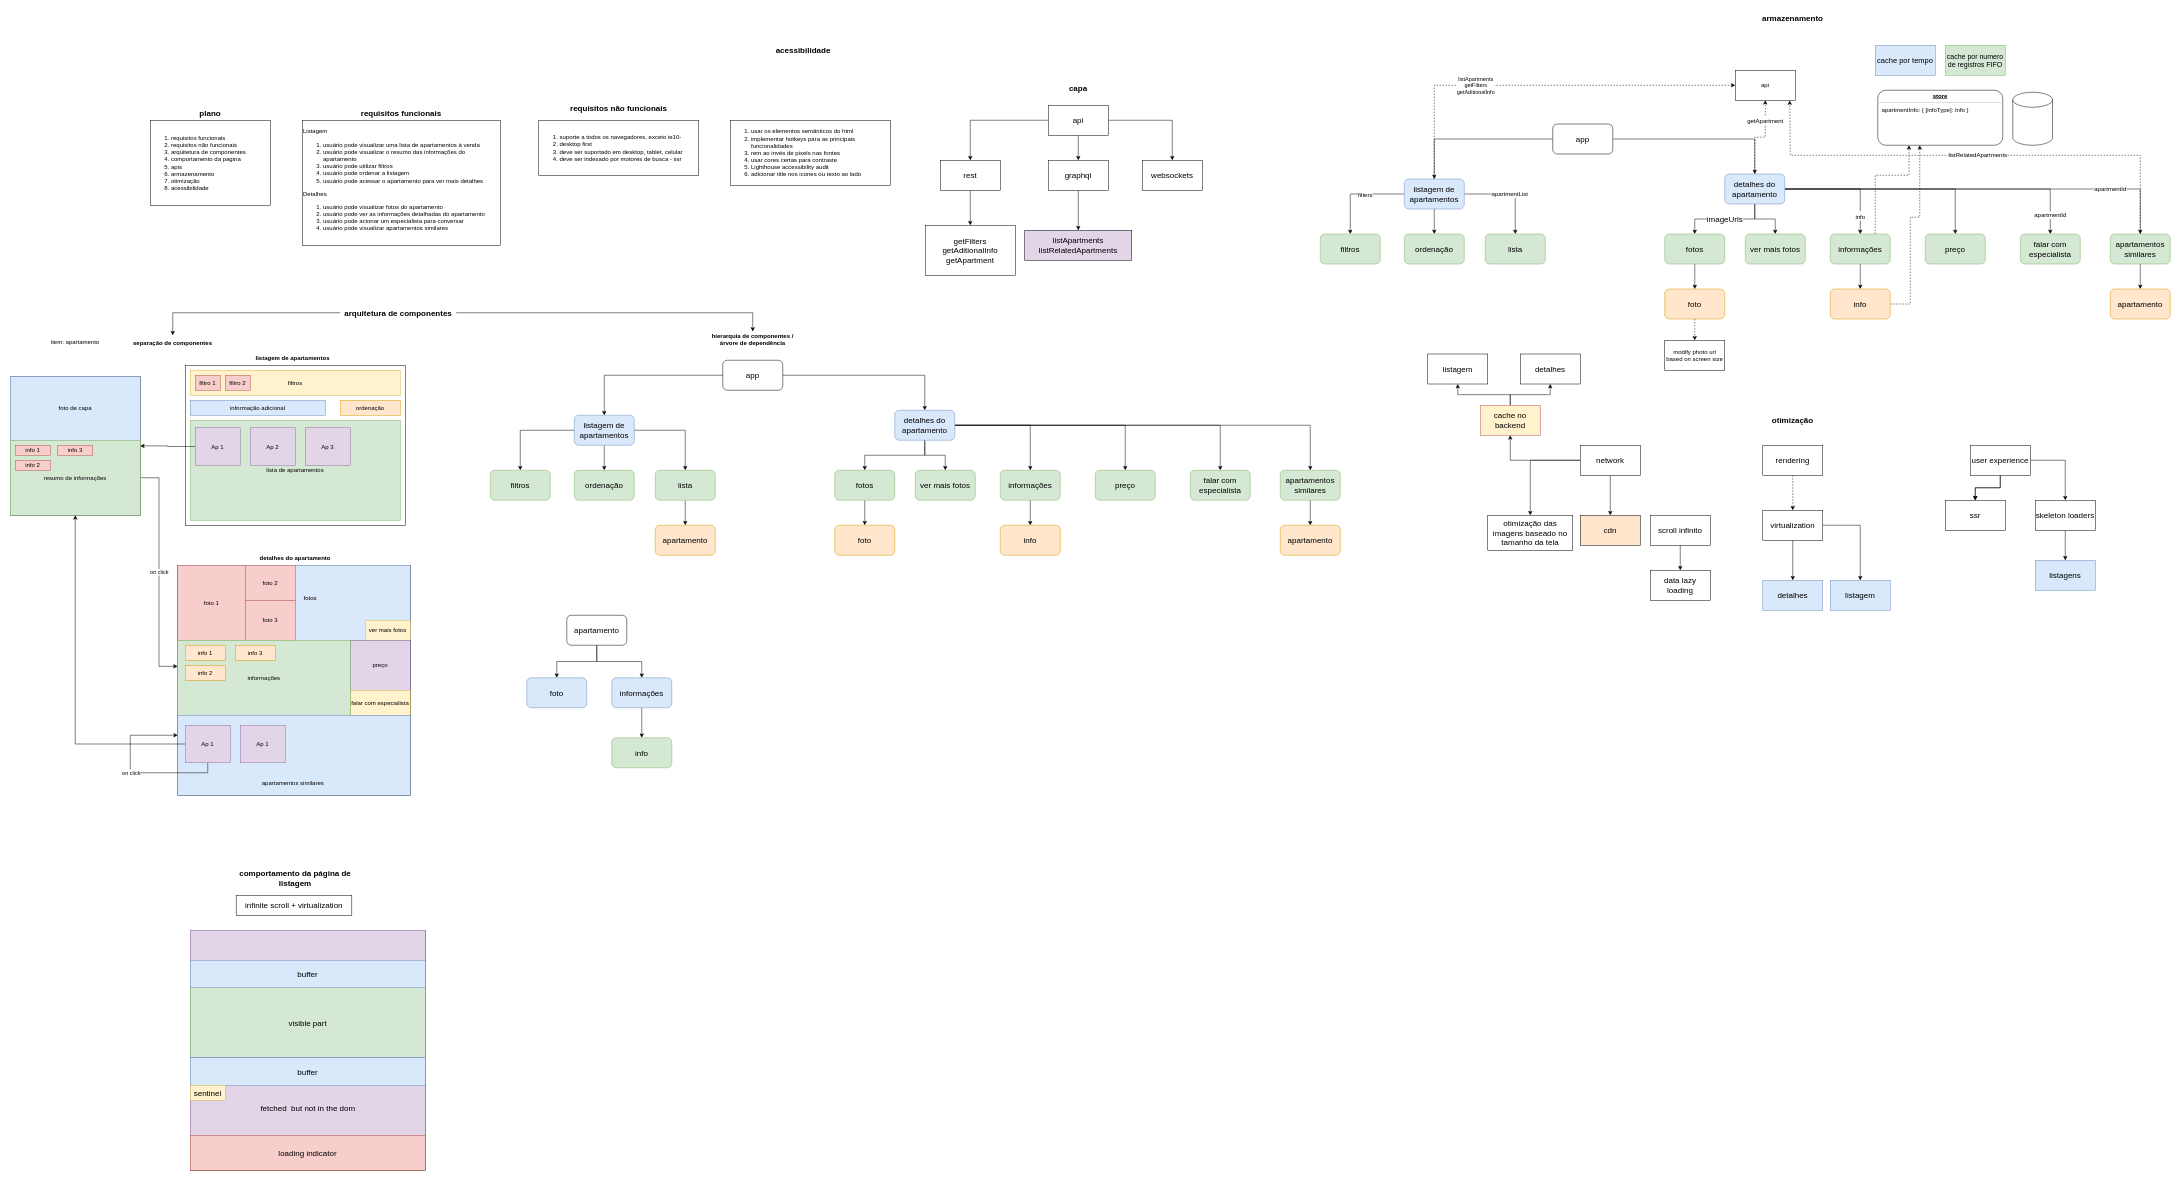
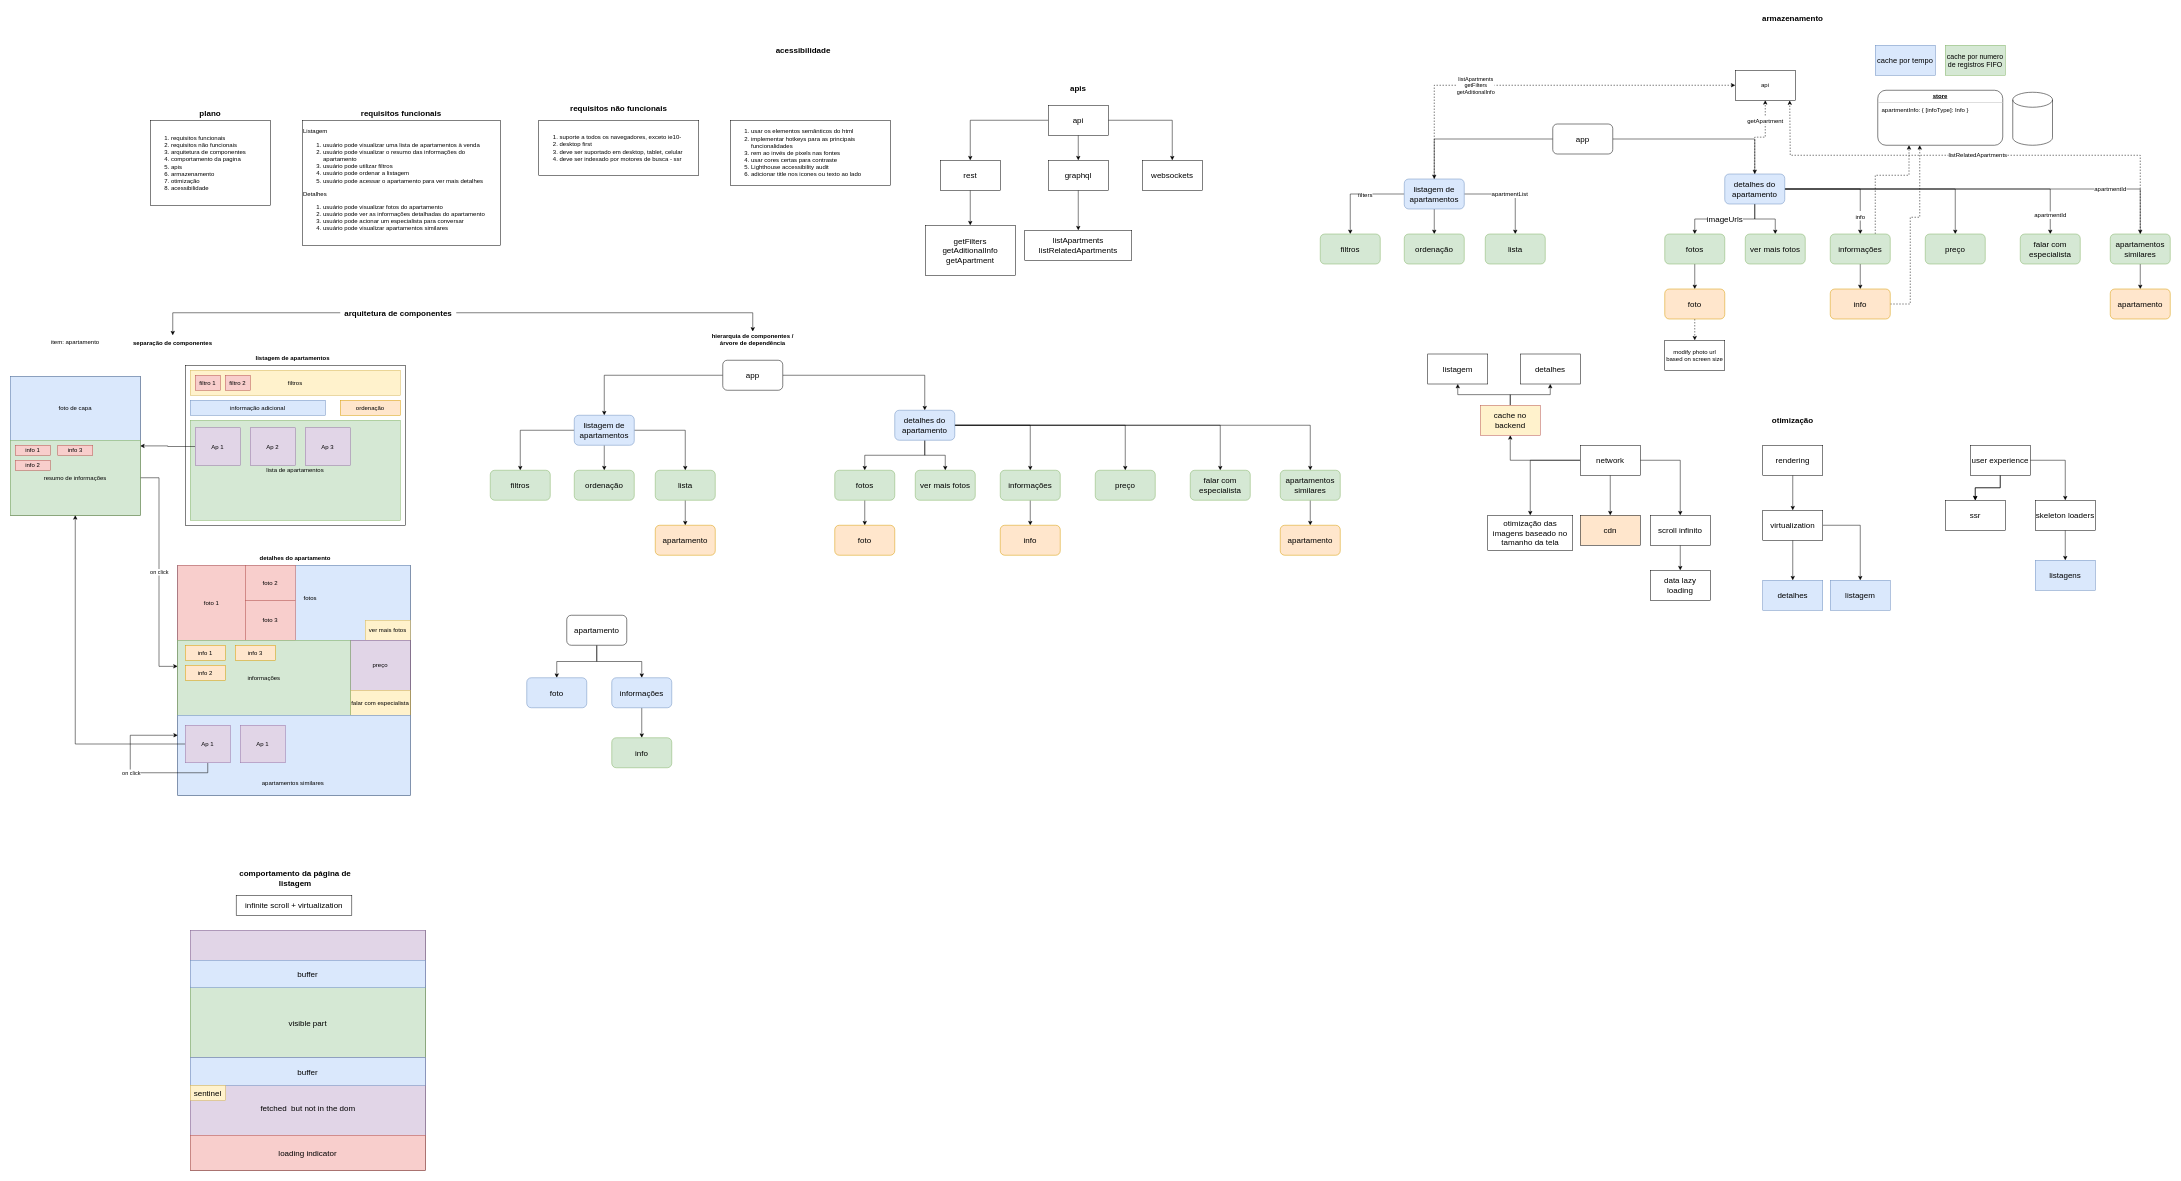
(1078, 88) -> (1078, 88)
(1078, 245) -> (1078, 245)
(1793, 491) -> (1793, 491)
none -> (1680, 510)
